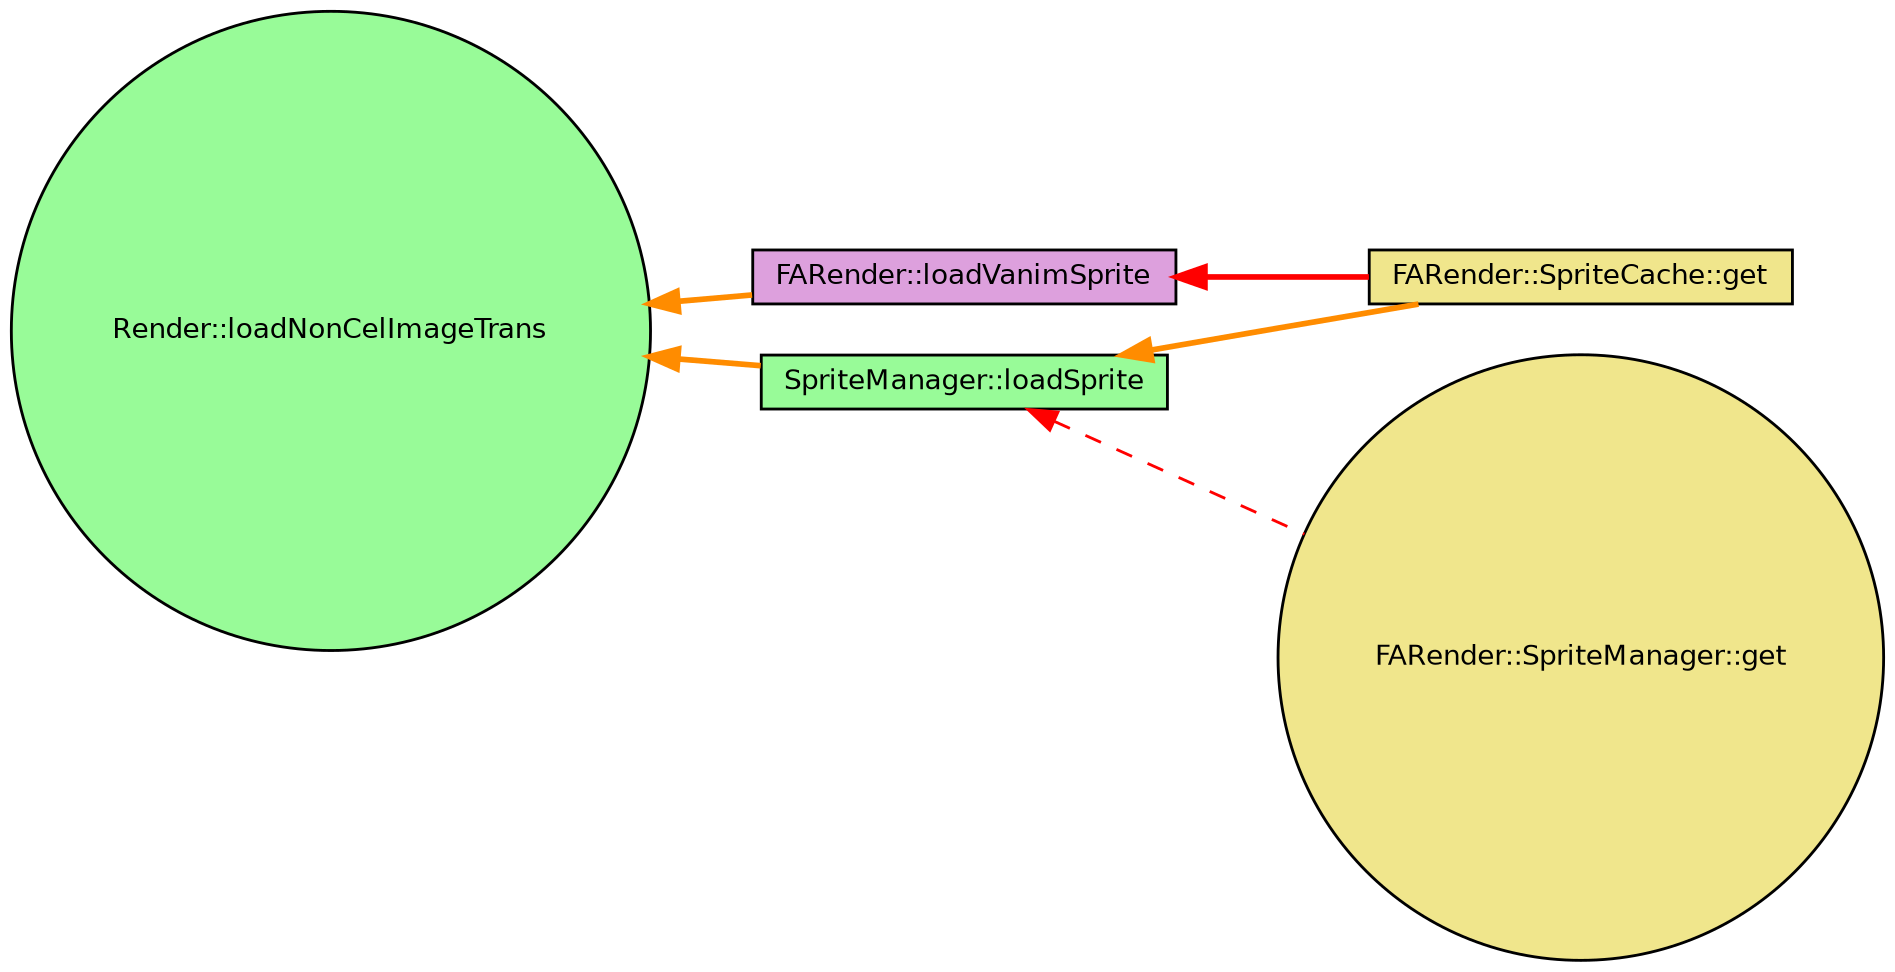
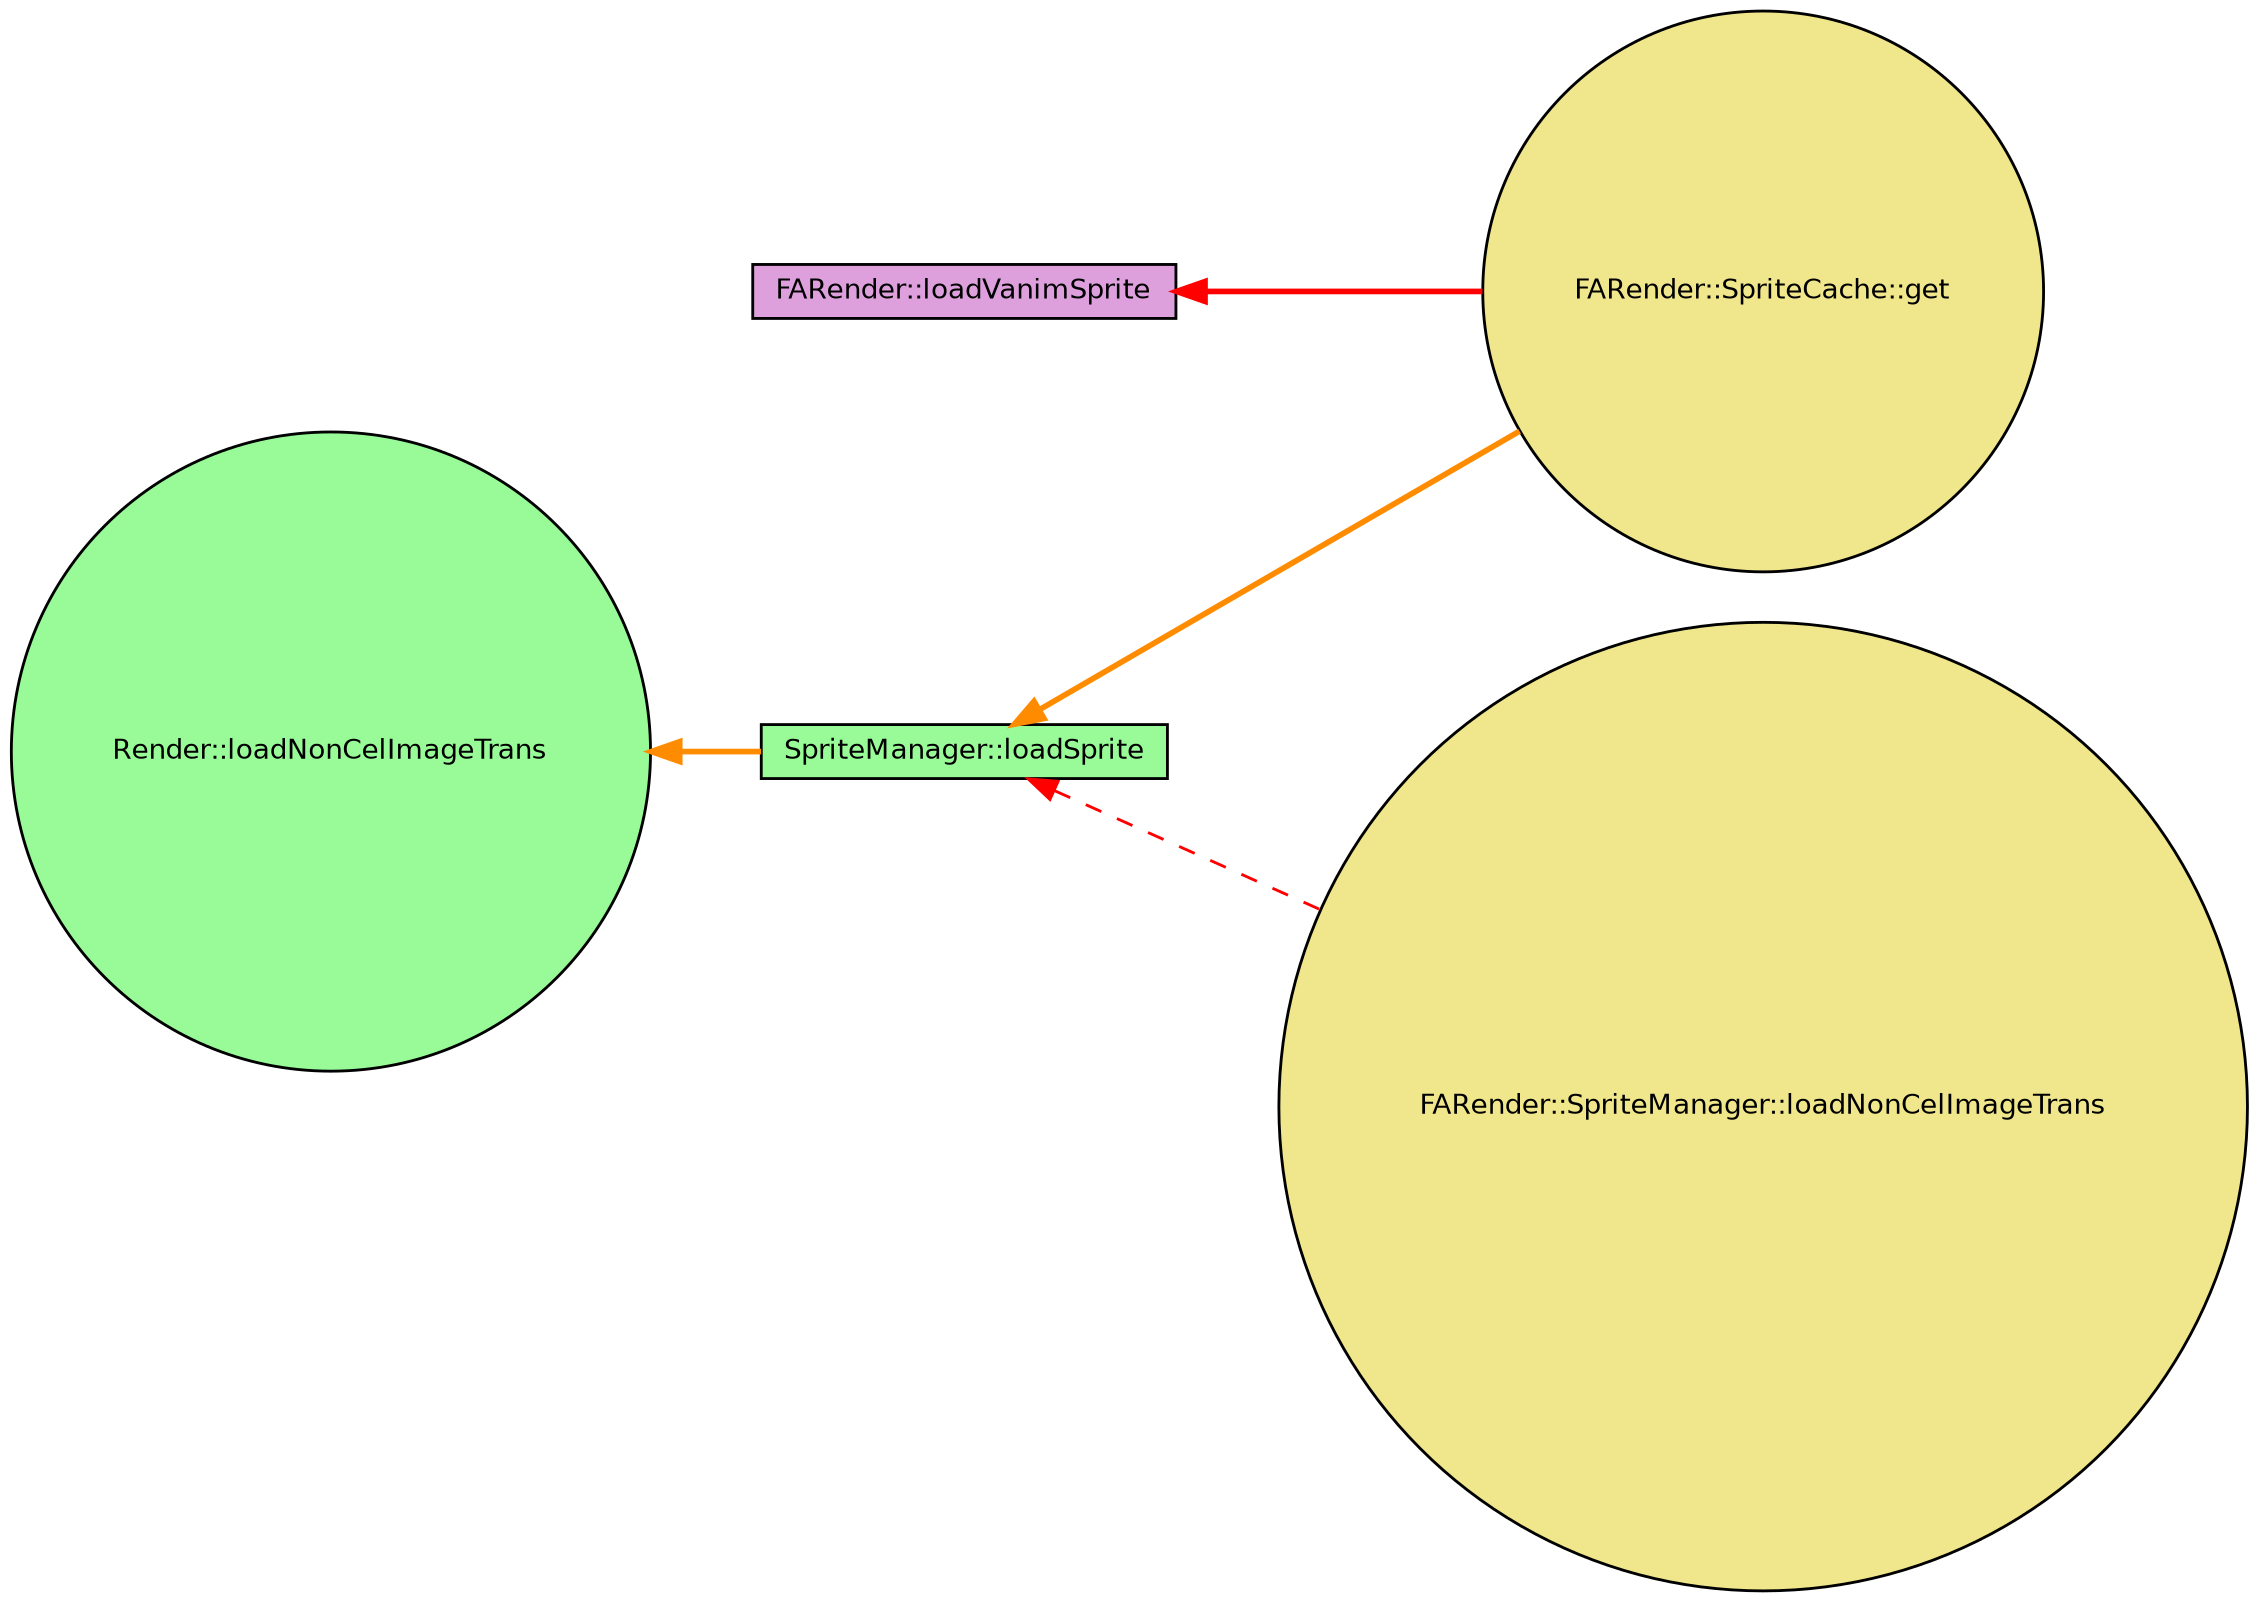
(1581, 277) -> (1763, 291)
(715, 298) -> none
(1581, 658) -> (1763, 1107)
